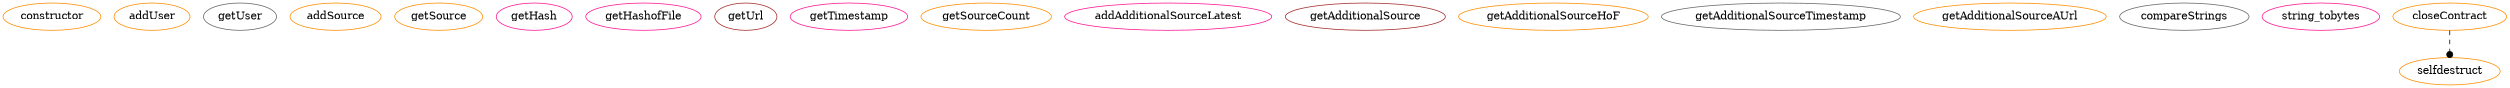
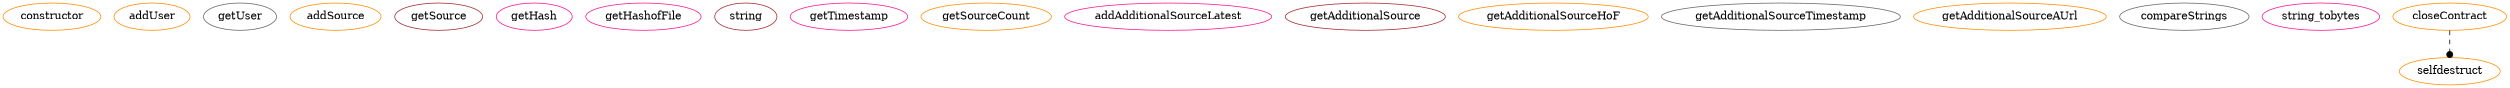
(439, 17) -> (439, 17)
(746, 17) -> (746, 17)
